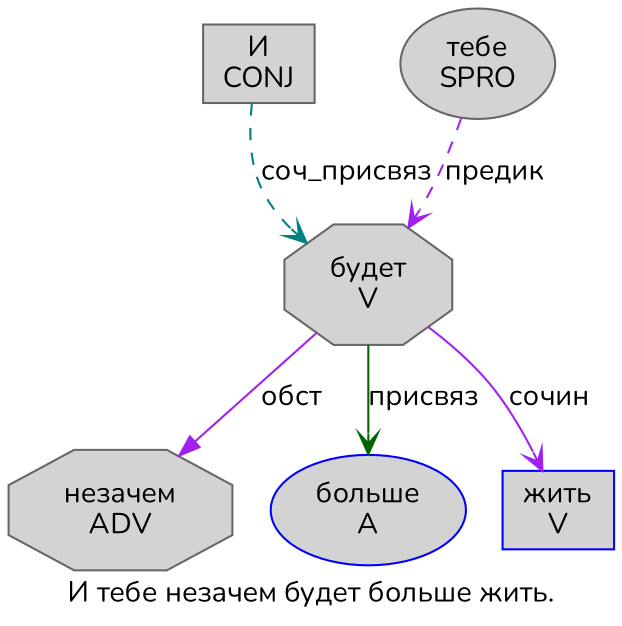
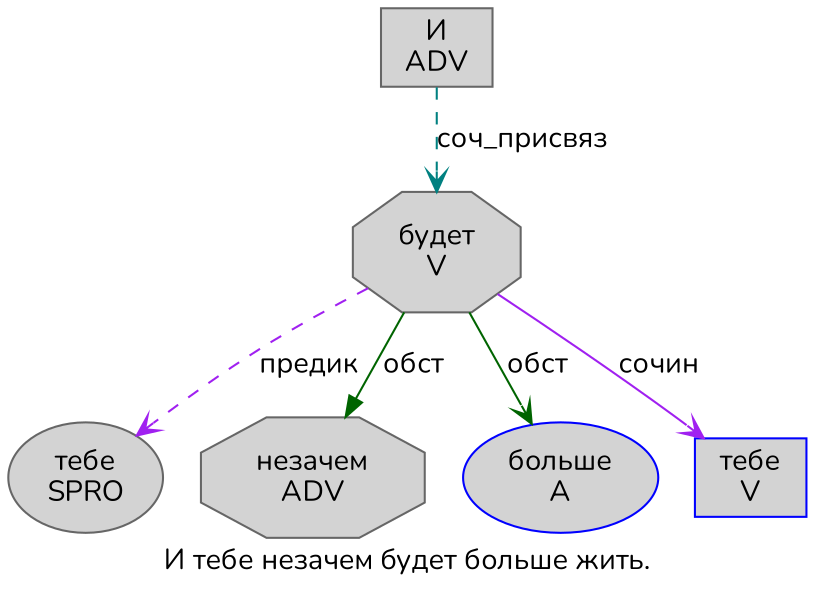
(259, 64) -> (437, 48)
(443, 165) -> (258, 350)
(256, 387) -> (380, 356)
(424, 397) -> (538, 365)
(558, 510) -> (751, 478)
